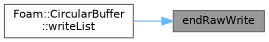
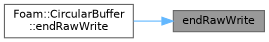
(69, 21) -> (69, 21)
